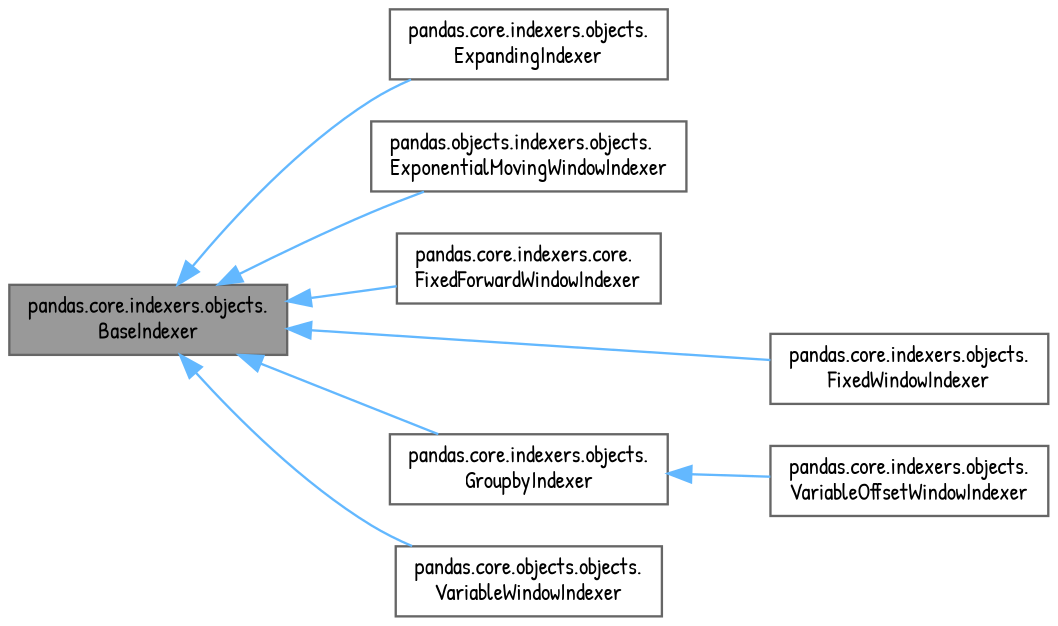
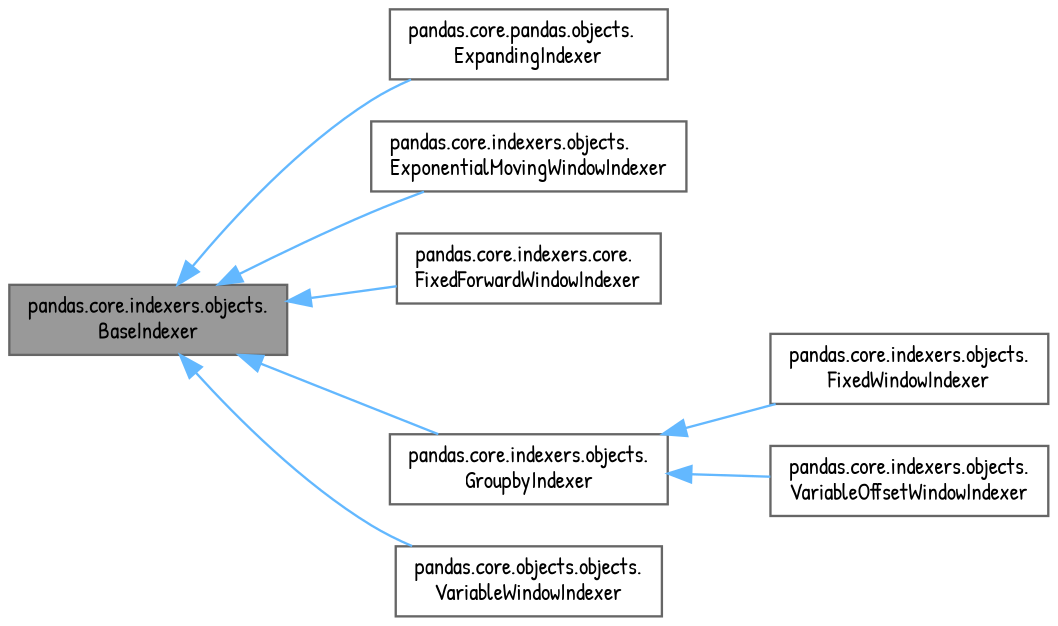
(529, 44) -> (529, 44)
(529, 156) -> (529, 156)
(541, 345) -> (730, 416)
